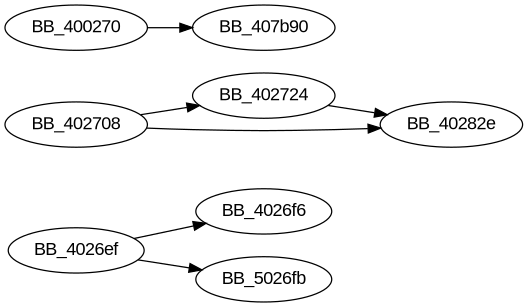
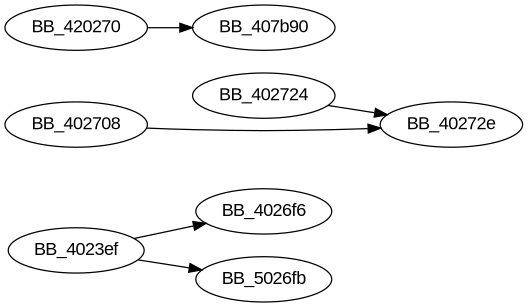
(76, 28) -> (76, 28)
(164, 111) -> none
(451, 125) -> (451, 125)
(76, 250) -> (76, 250)
